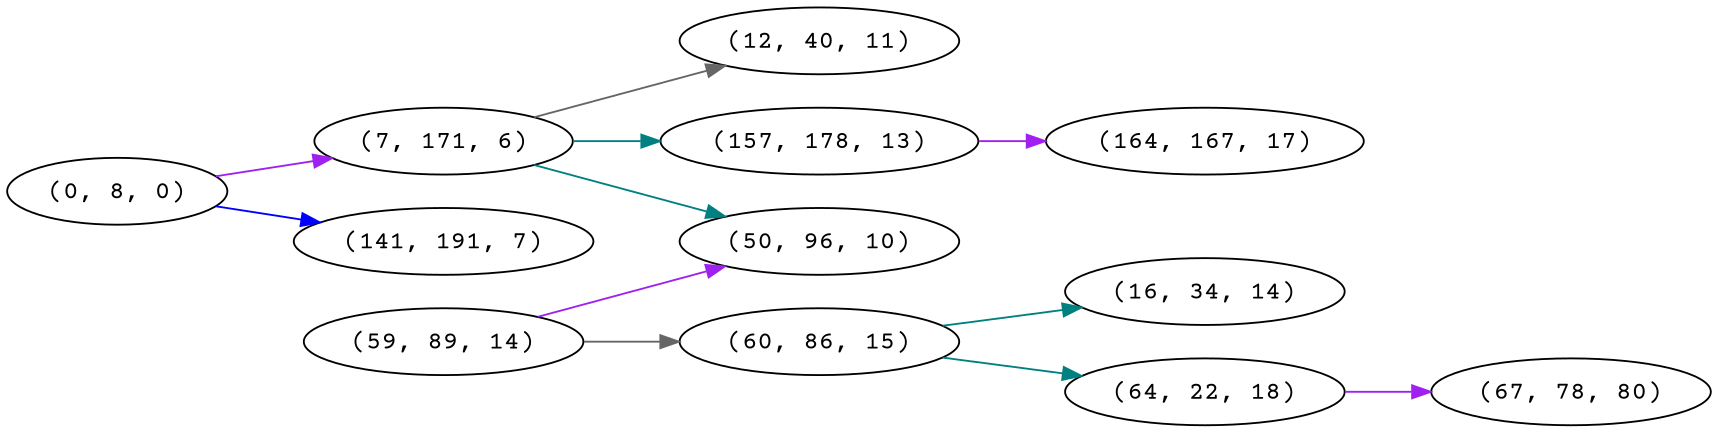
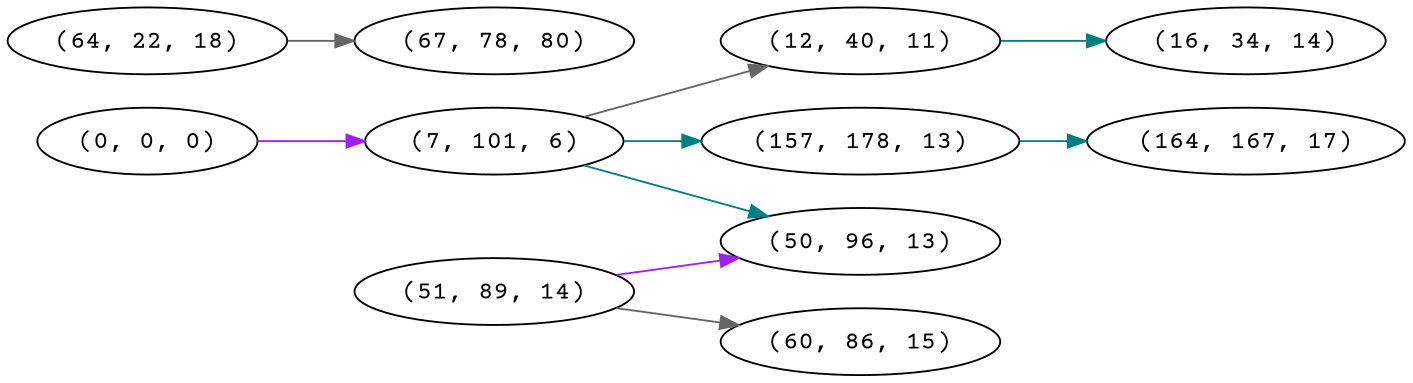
(444, 141) -> (494, 141)
(1003, 141) -> (1044, 141)
(117, 191) -> (147, 141)
(444, 241) -> none
(819, 241) -> (860, 241)
(1003, 318) -> (1044, 41)
(444, 342) -> (494, 292)
(1003, 366) -> none
(1378, 392) -> (311, 41)
